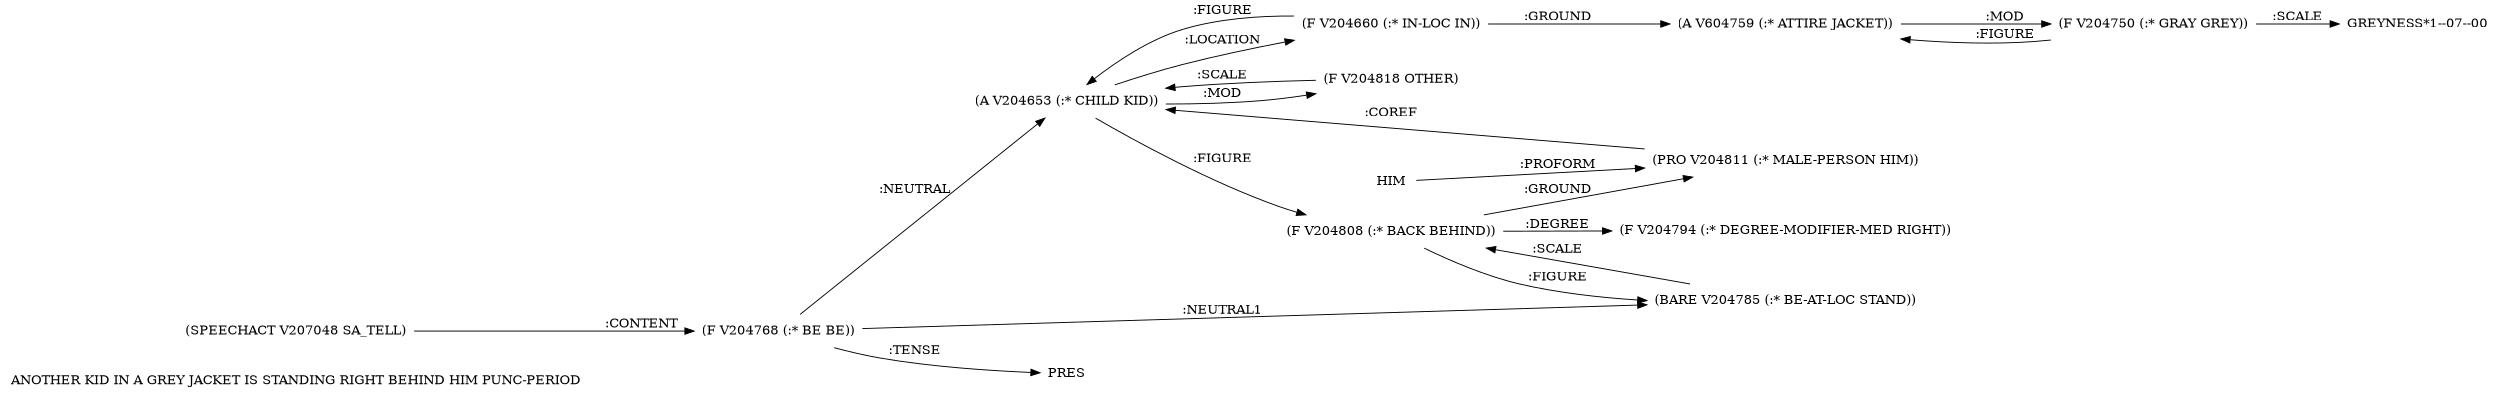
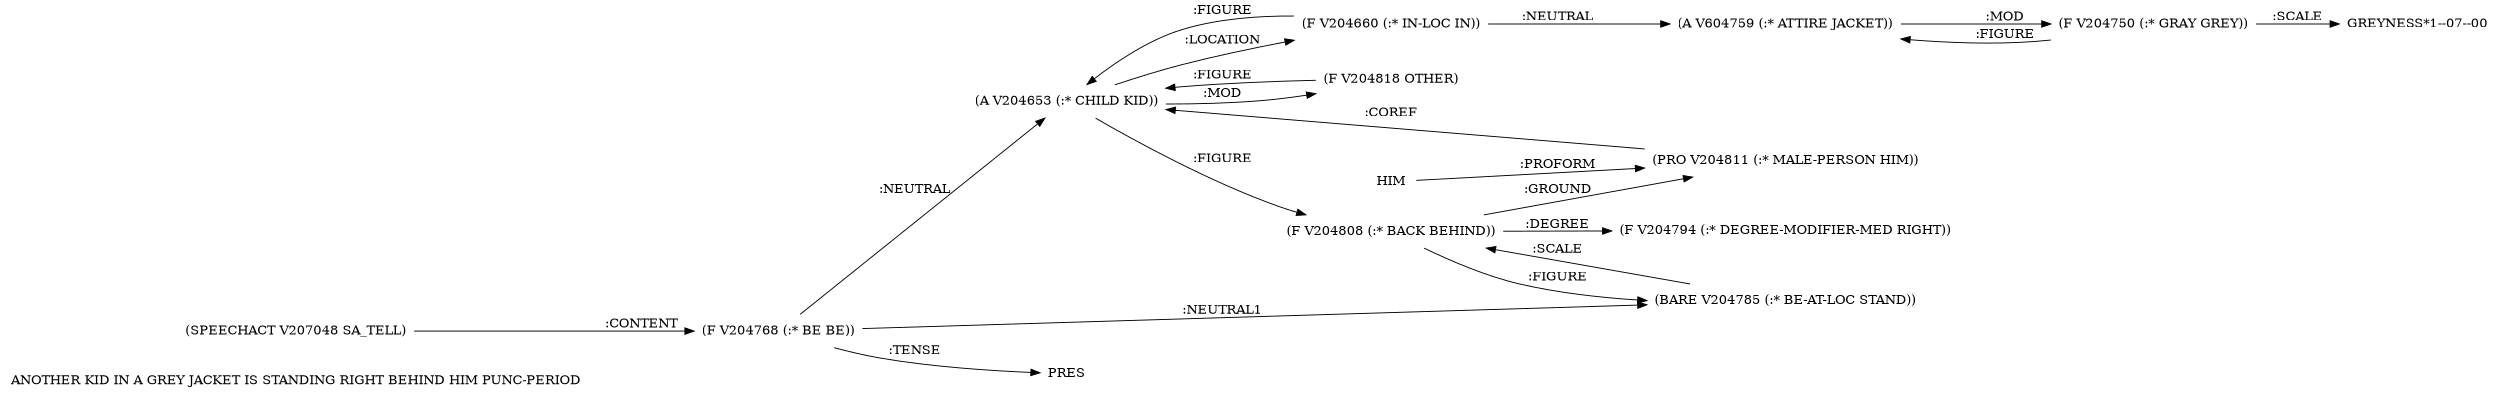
(1558, 17) -> (1558, 17)
(1222, 75) -> (1222, 75)
